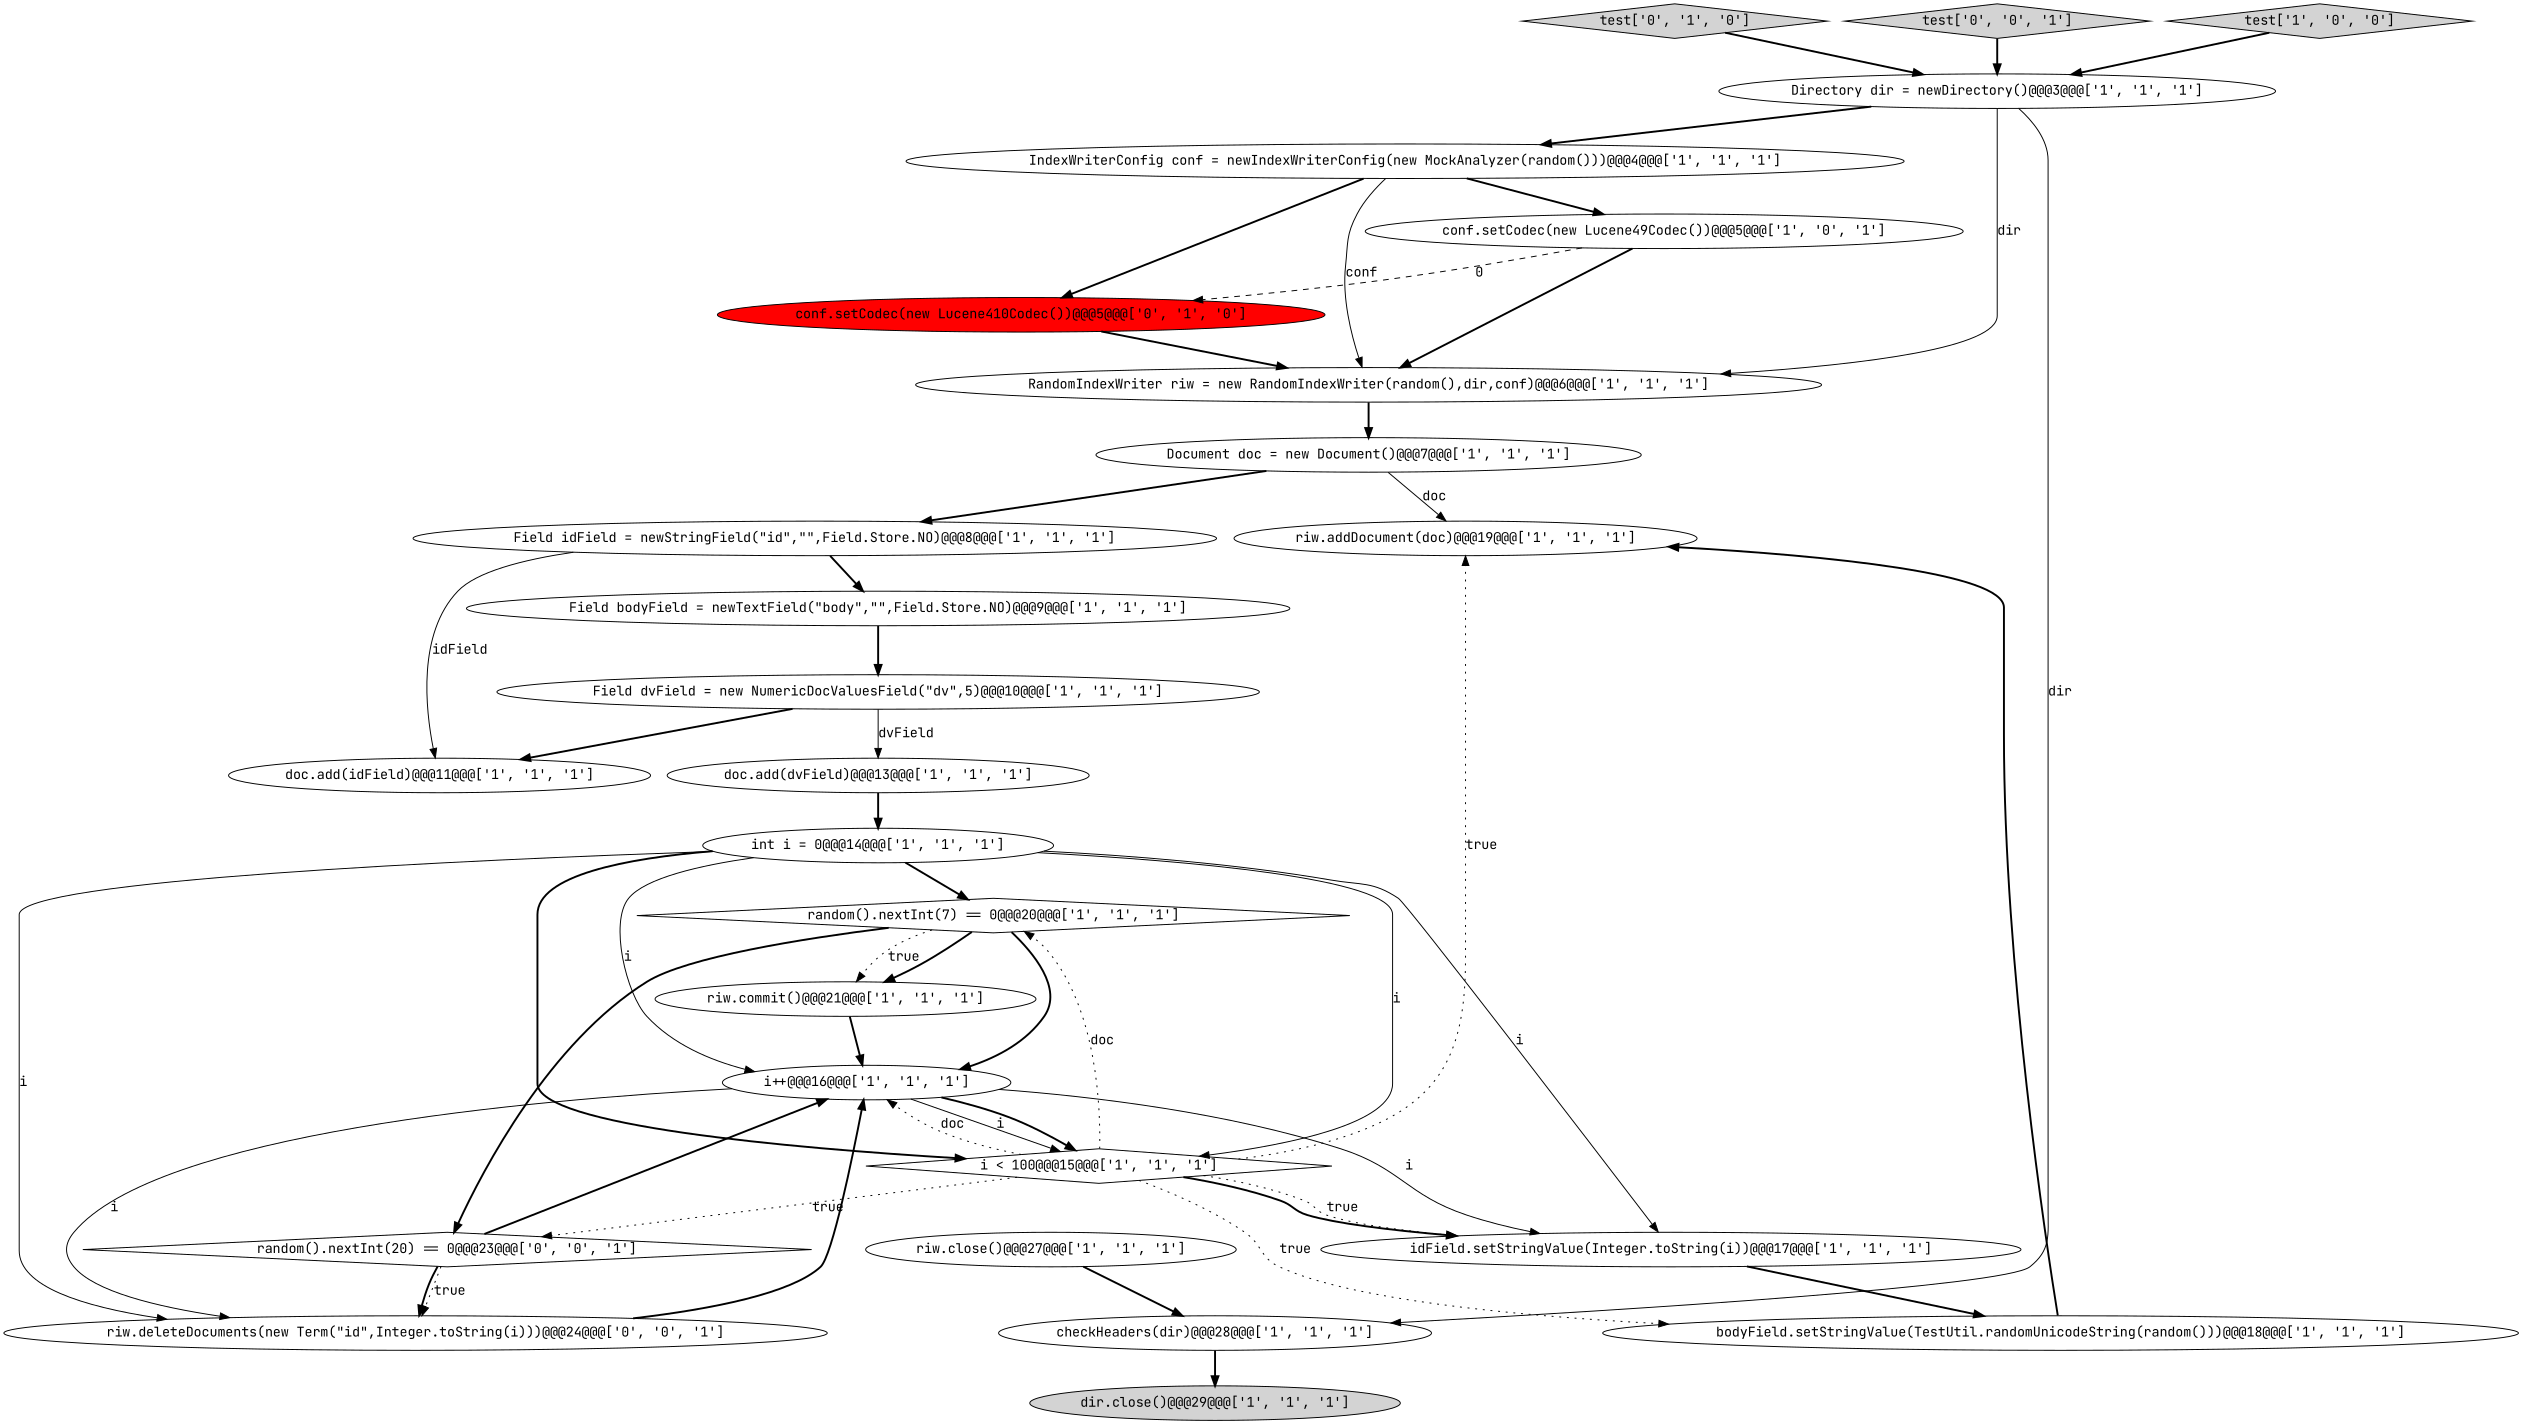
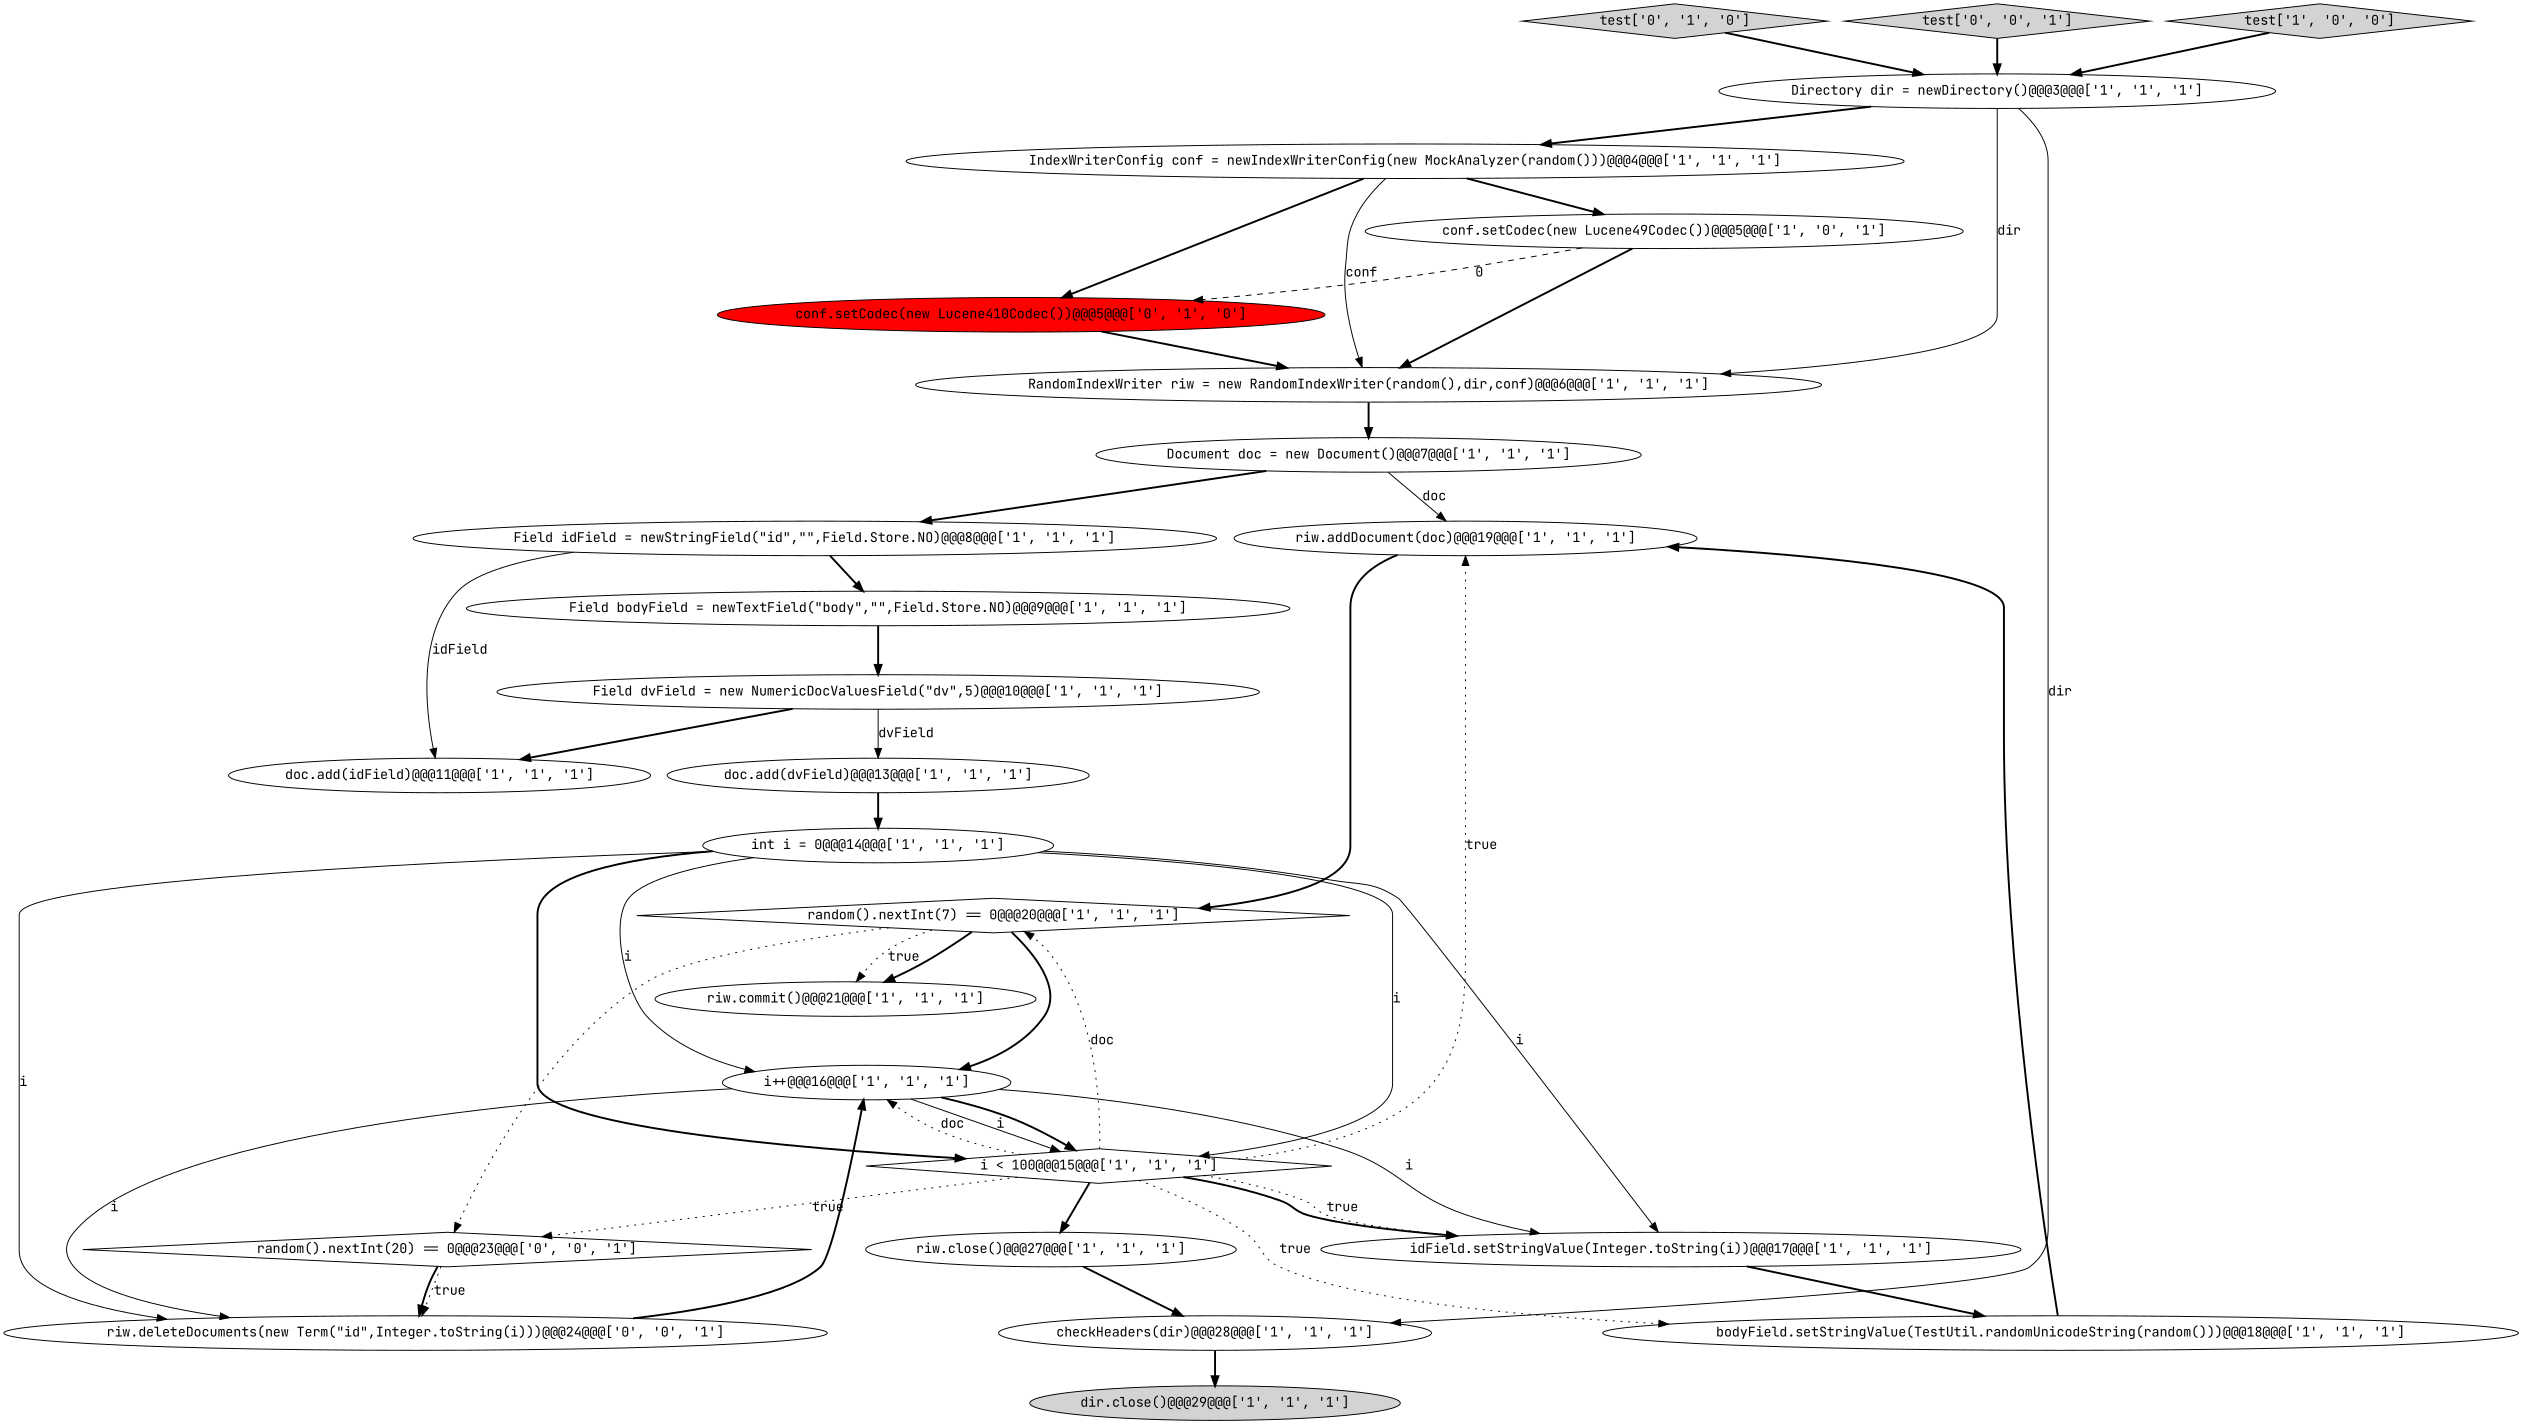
(932, 879) -> (1350, 771)
(622, 1000) -> (622, 1000)
(855, 1036) -> none
(651, 1168) -> none
none -> (1078, 1203)
